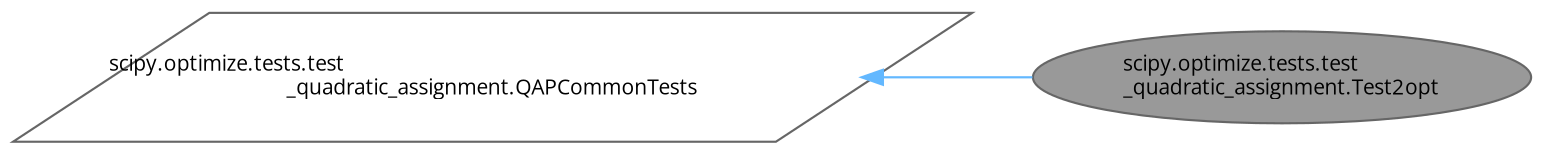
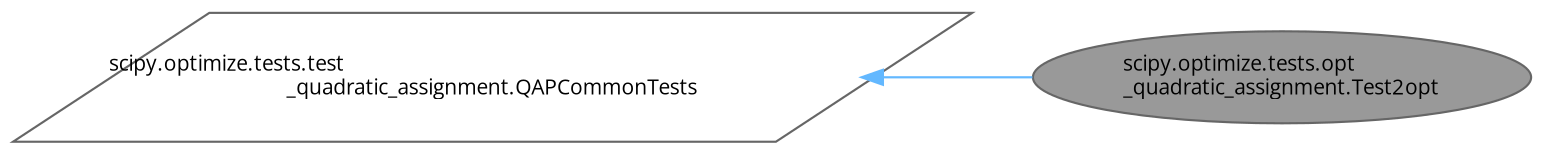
(1282, 77) -> (1282, 77)
